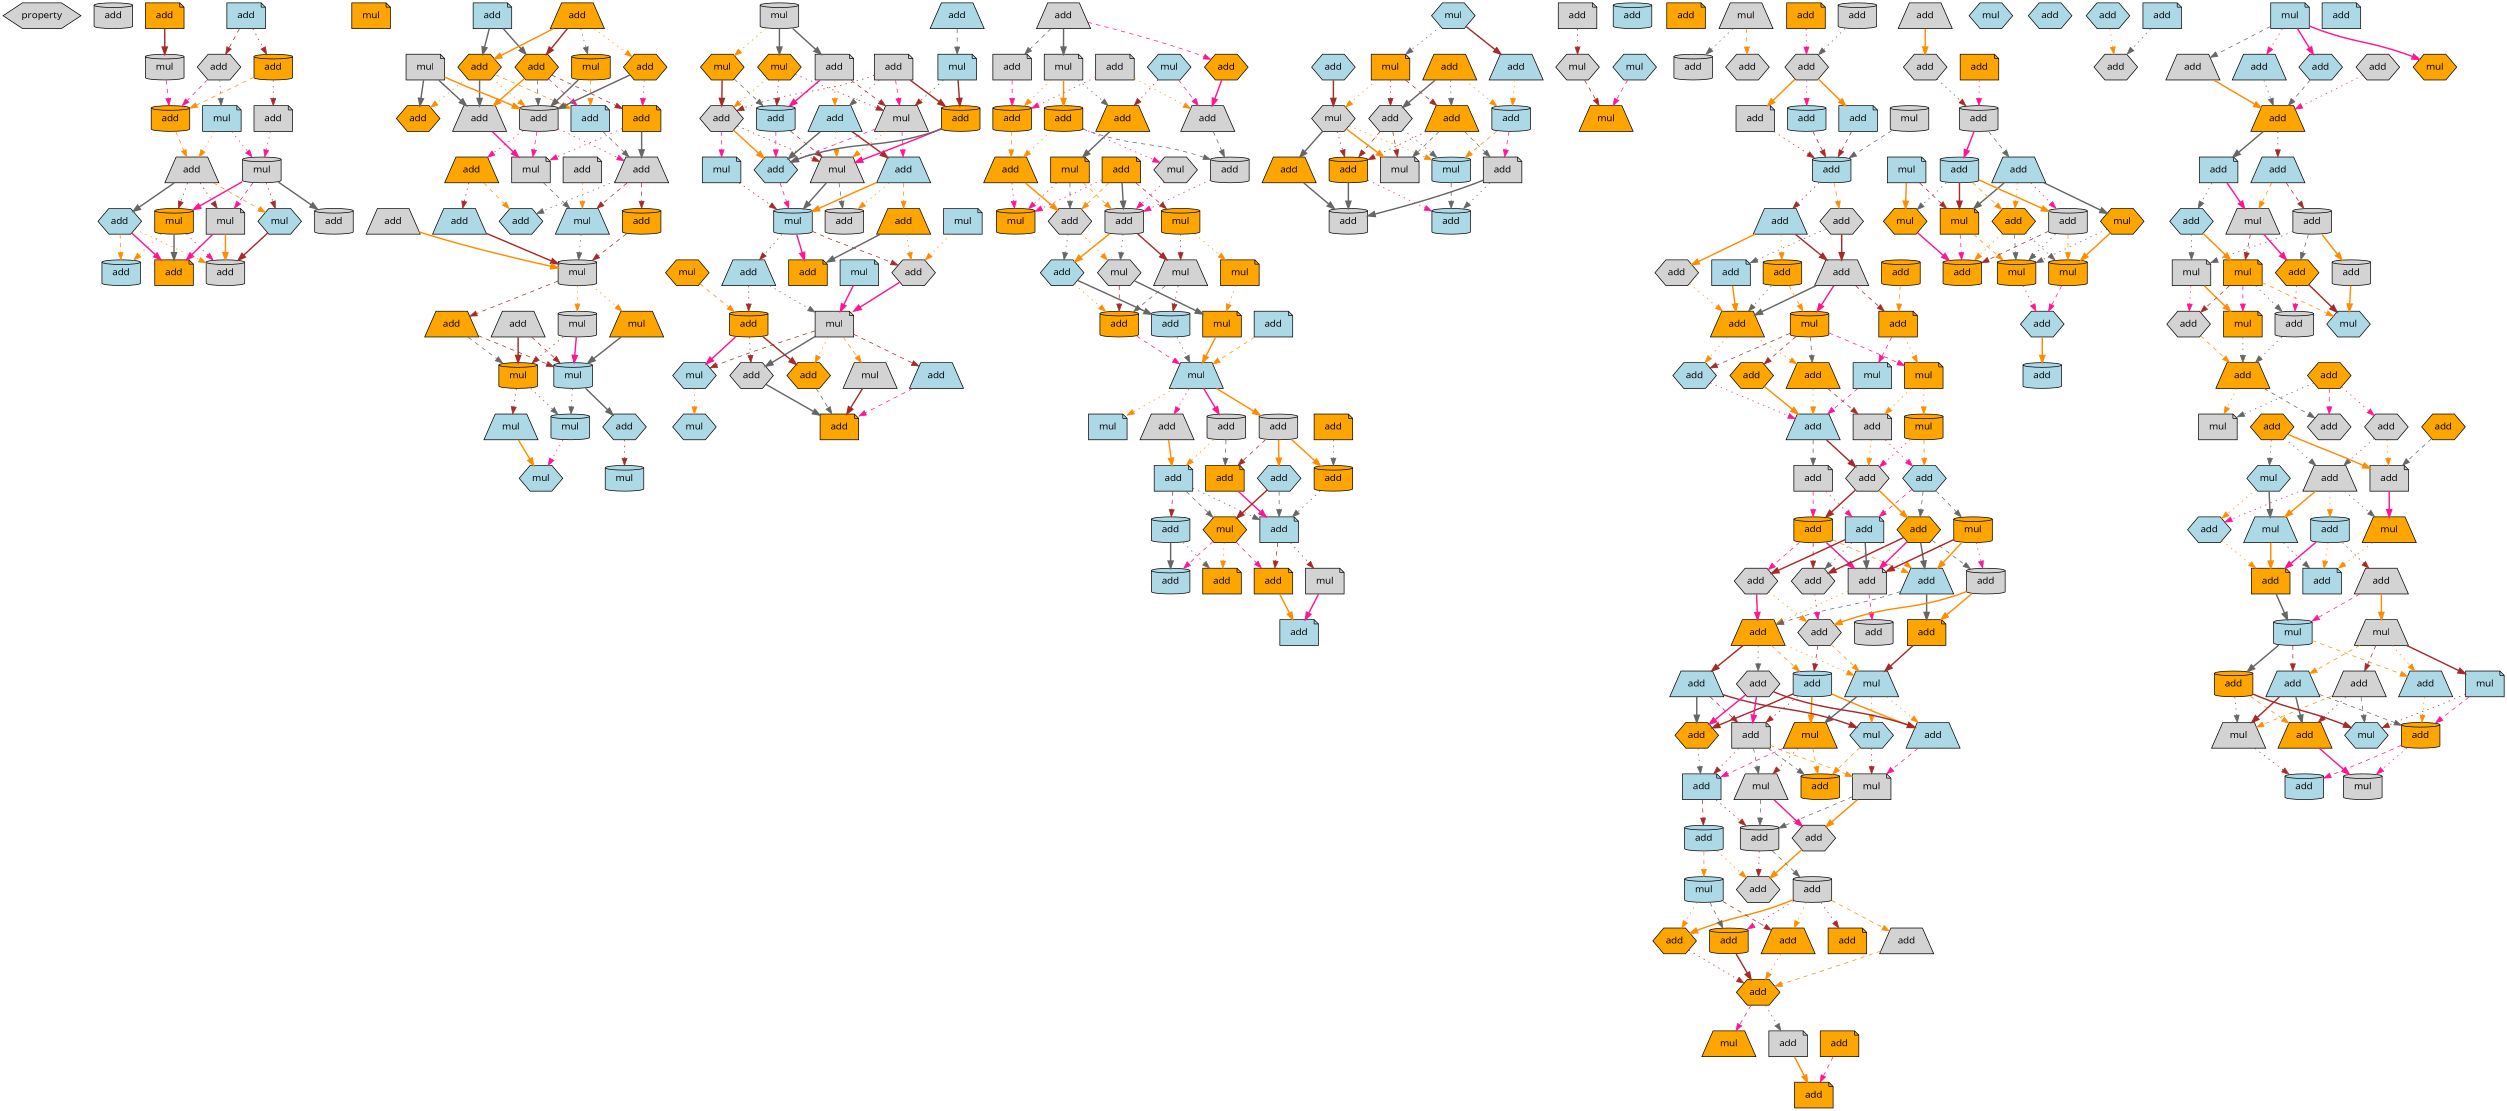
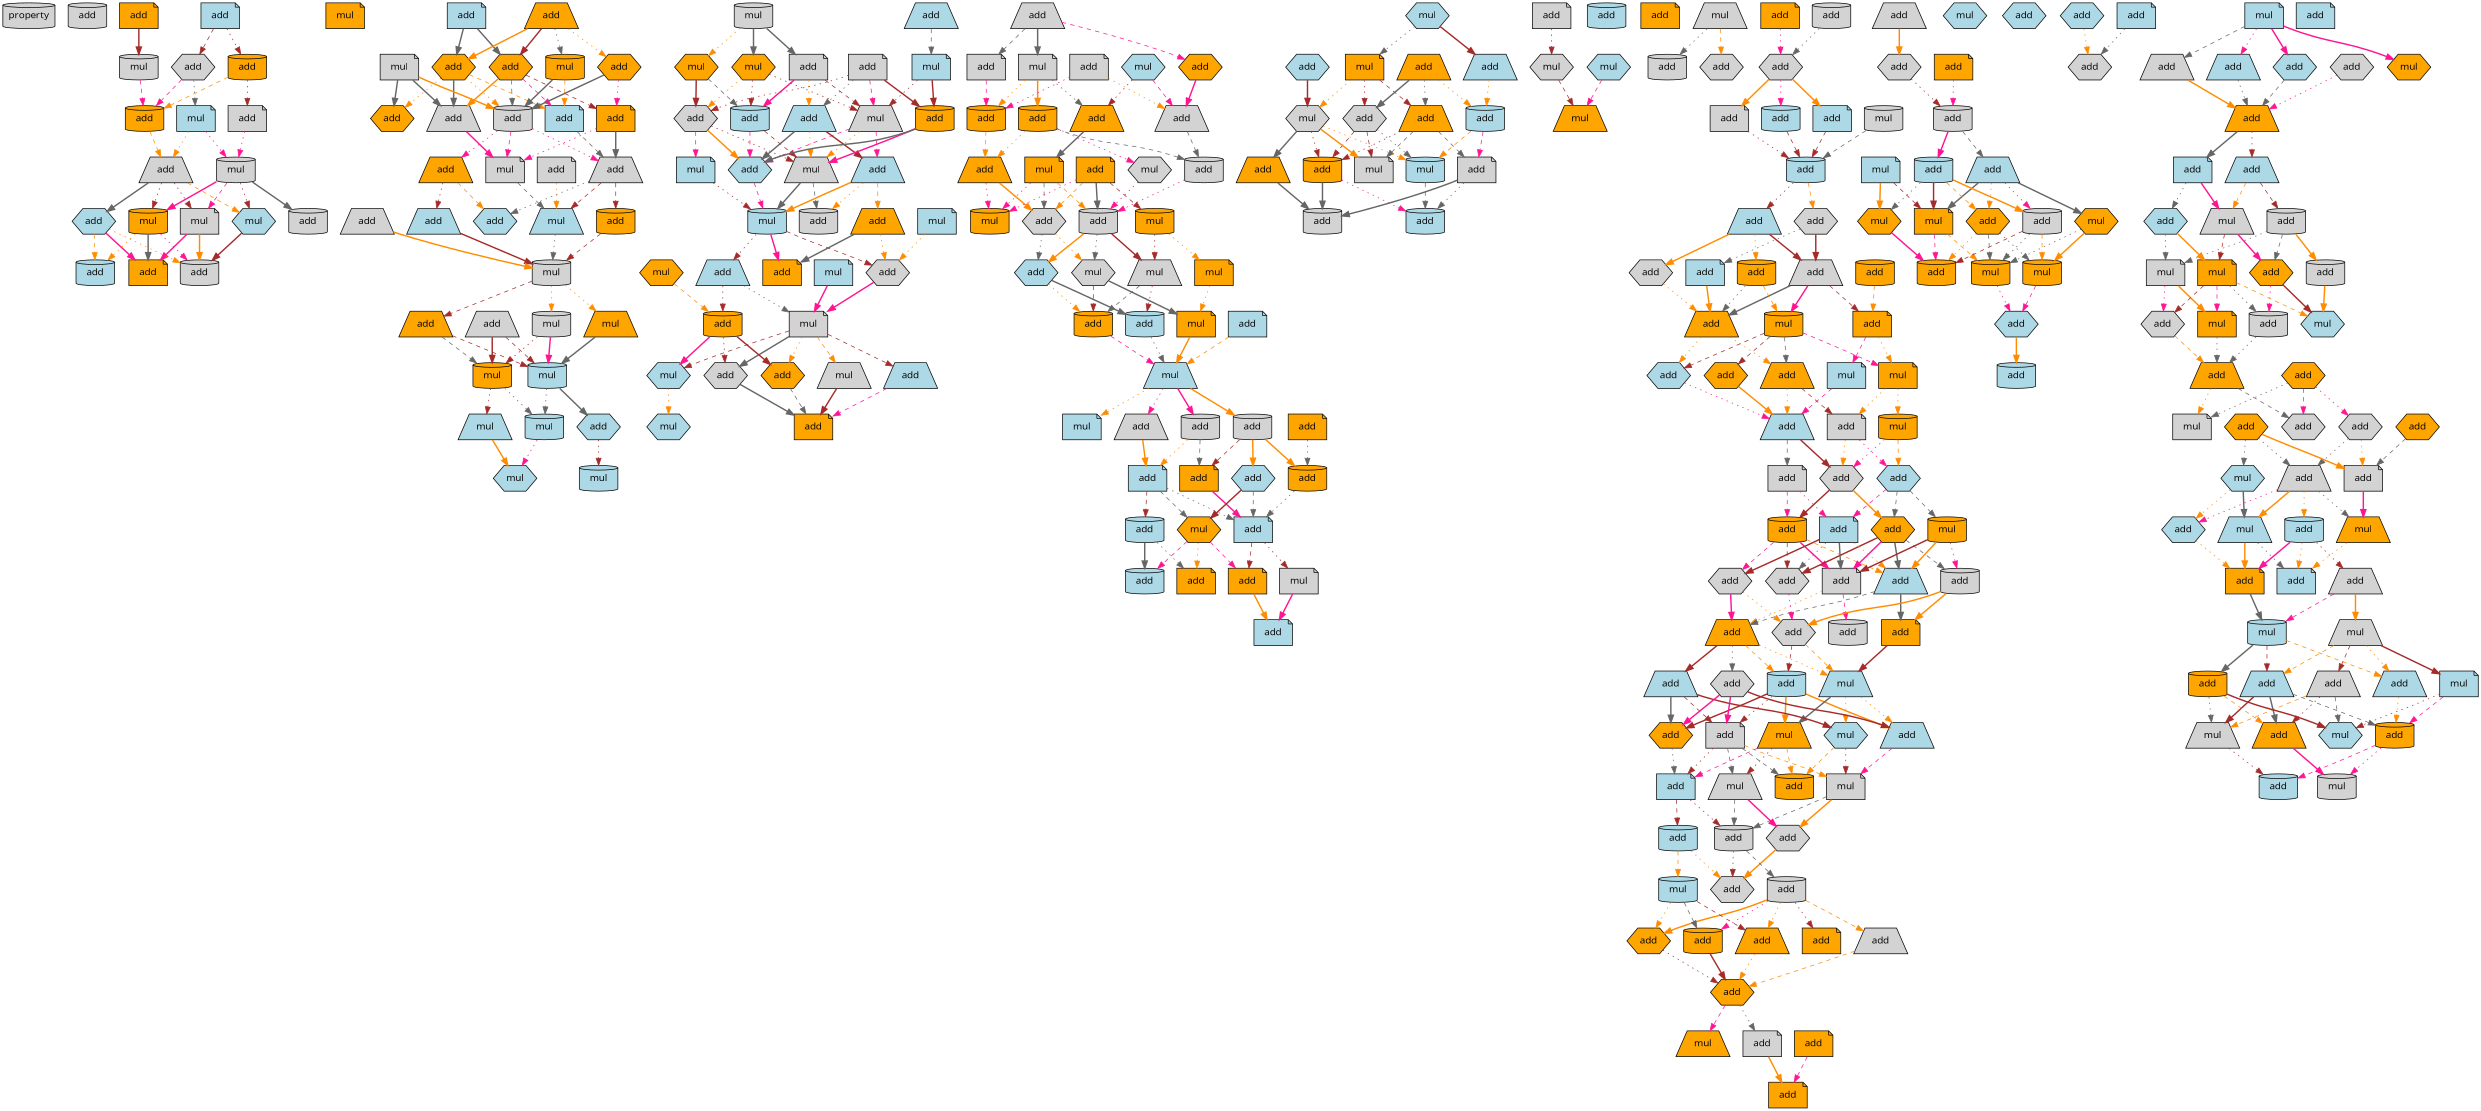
(42, 16) -> (29, 16)
